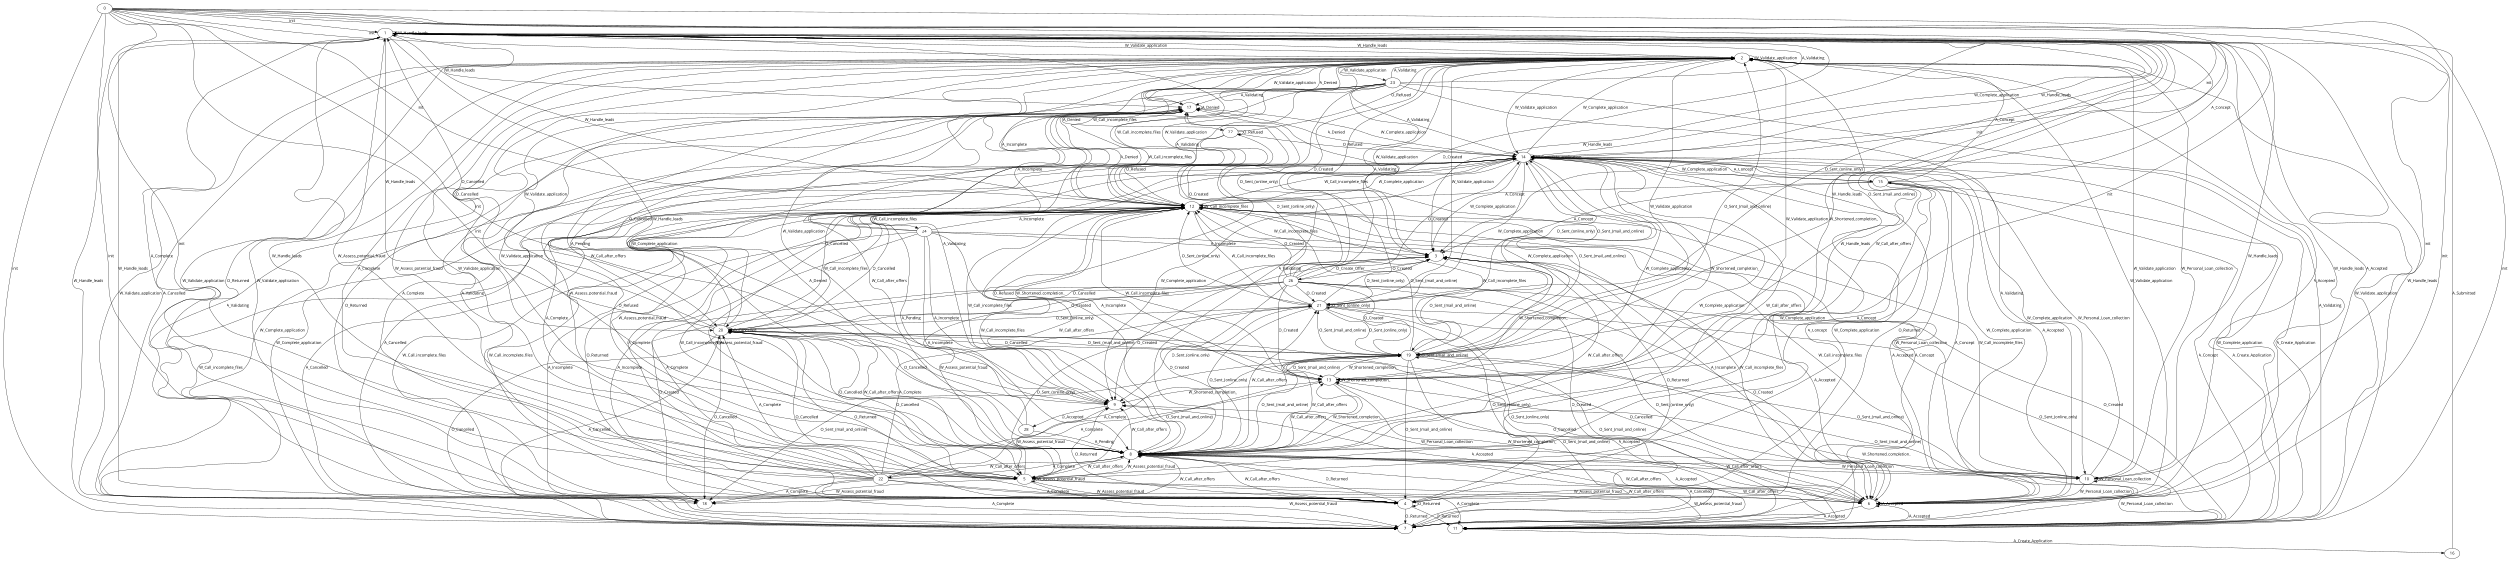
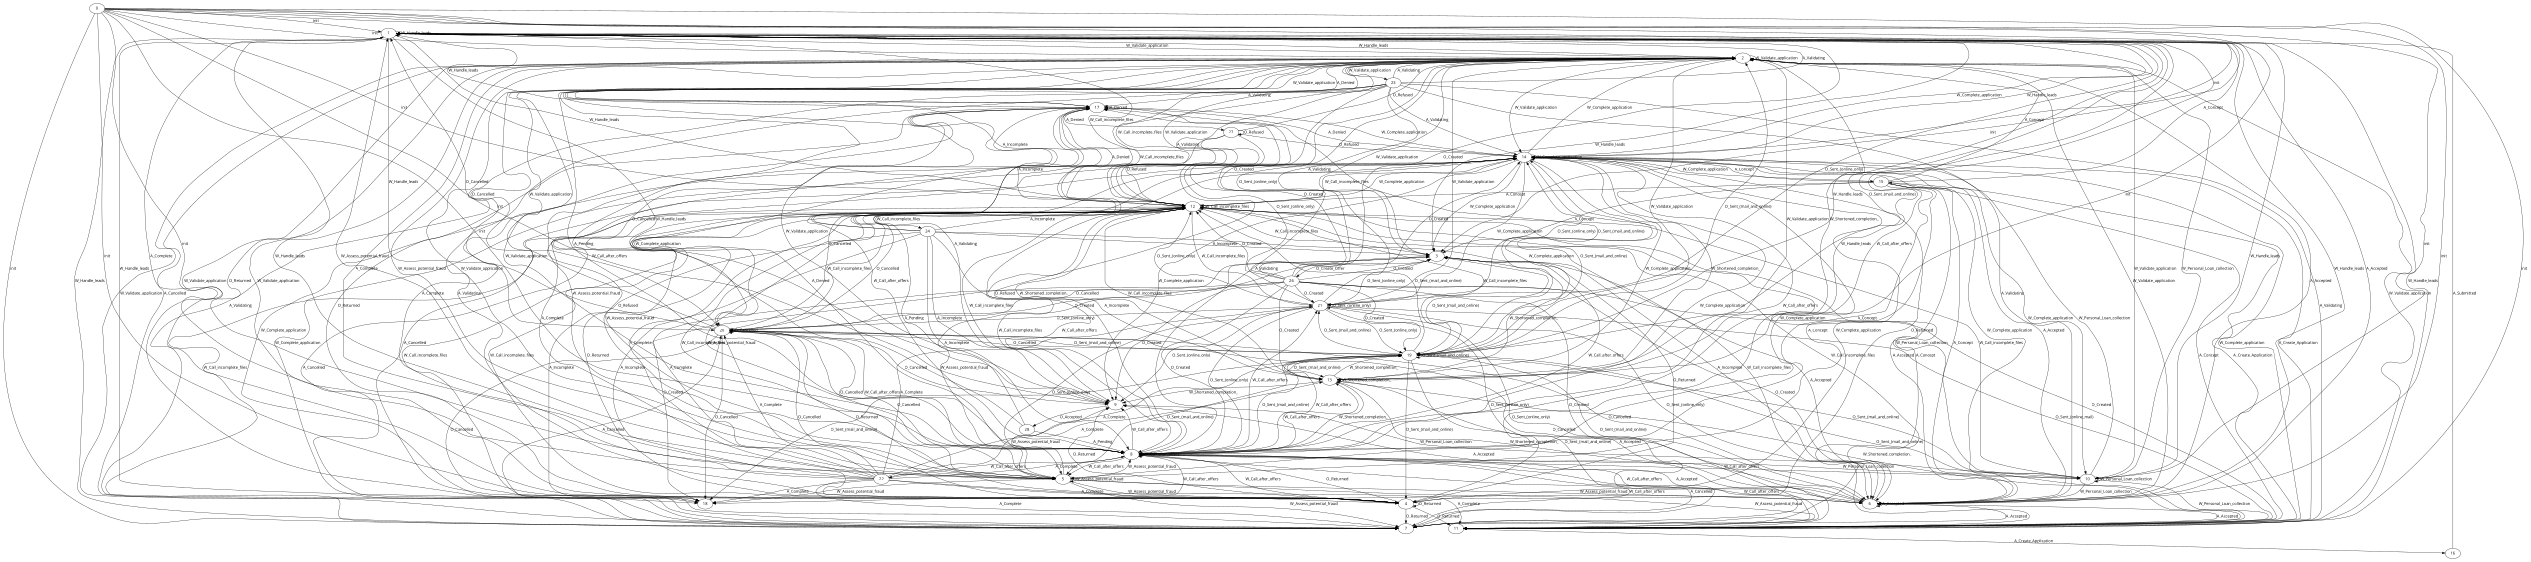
(2058, 417) -> (2075, 417)
